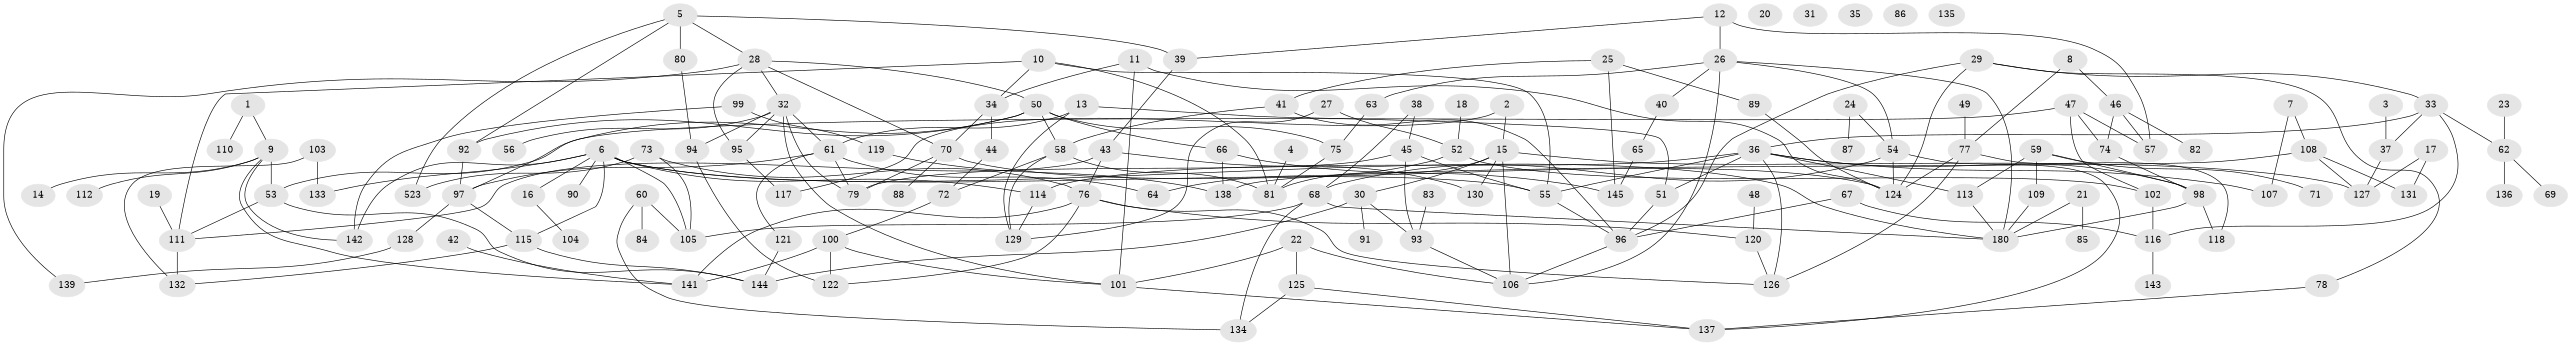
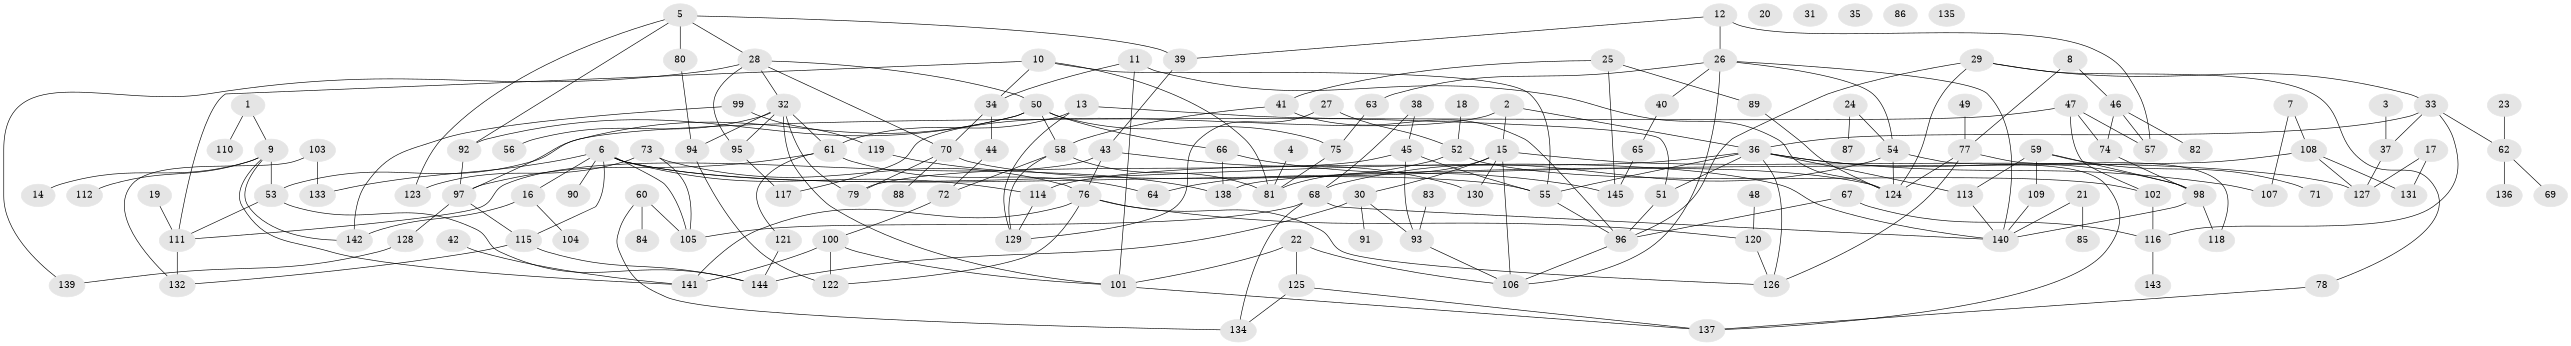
none -> (1631, 128)
(458, 163) -> (457, 216)
(842, 173) -> none
(413, 195) -> (413, 195)
(2001, 241) -> (2001, 241)
